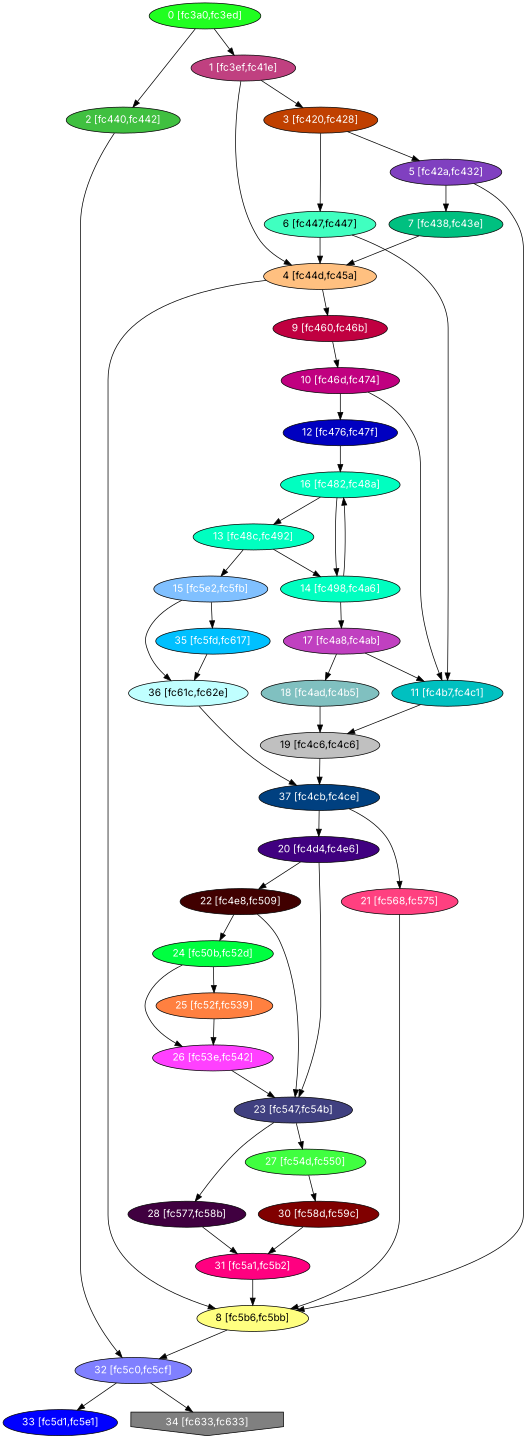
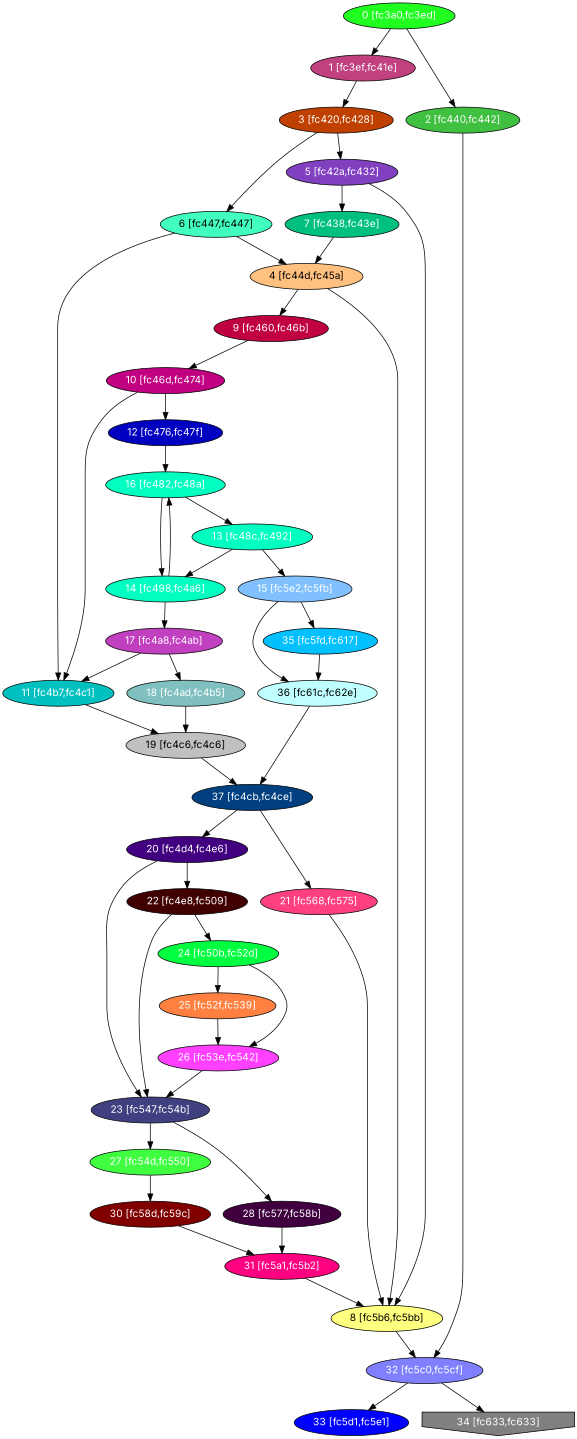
(238, 179) -> none
